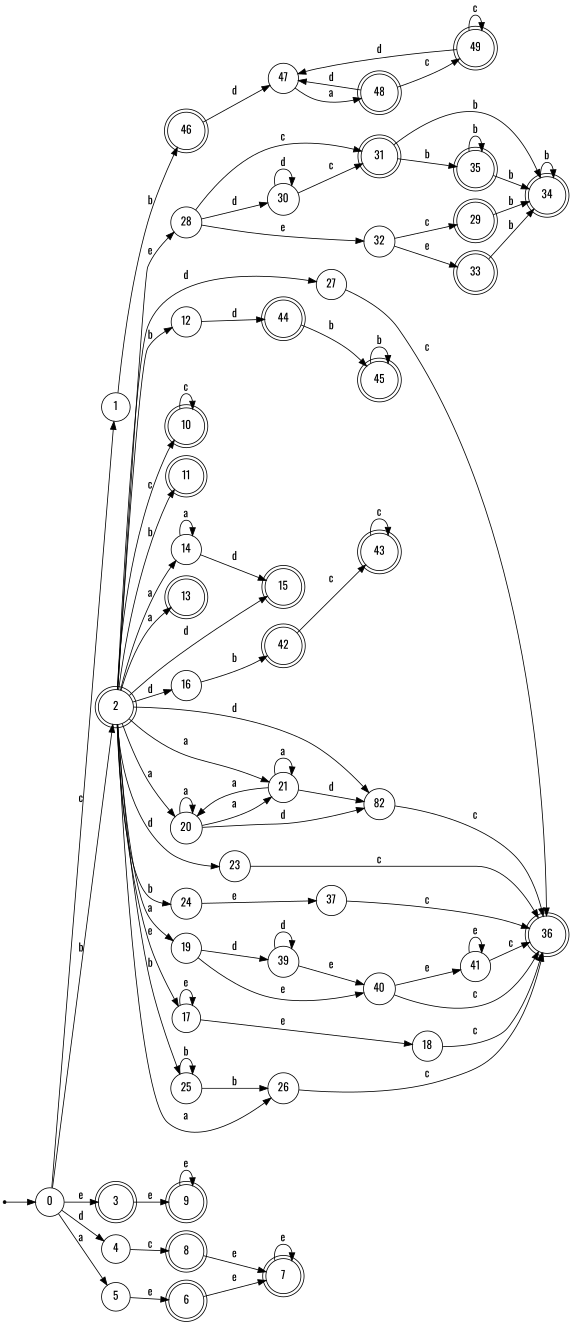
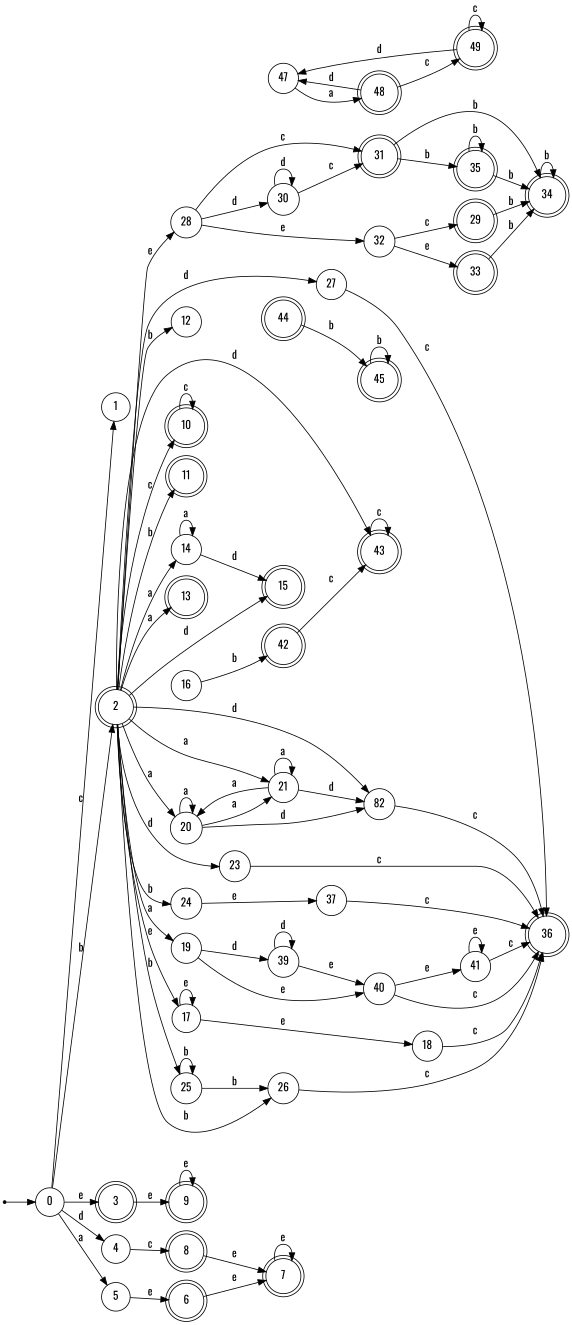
(186, 131) -> none
(229, 321) -> none
(149, 697) -> (155, 391)
(186, 1117) -> (186, 1117)
